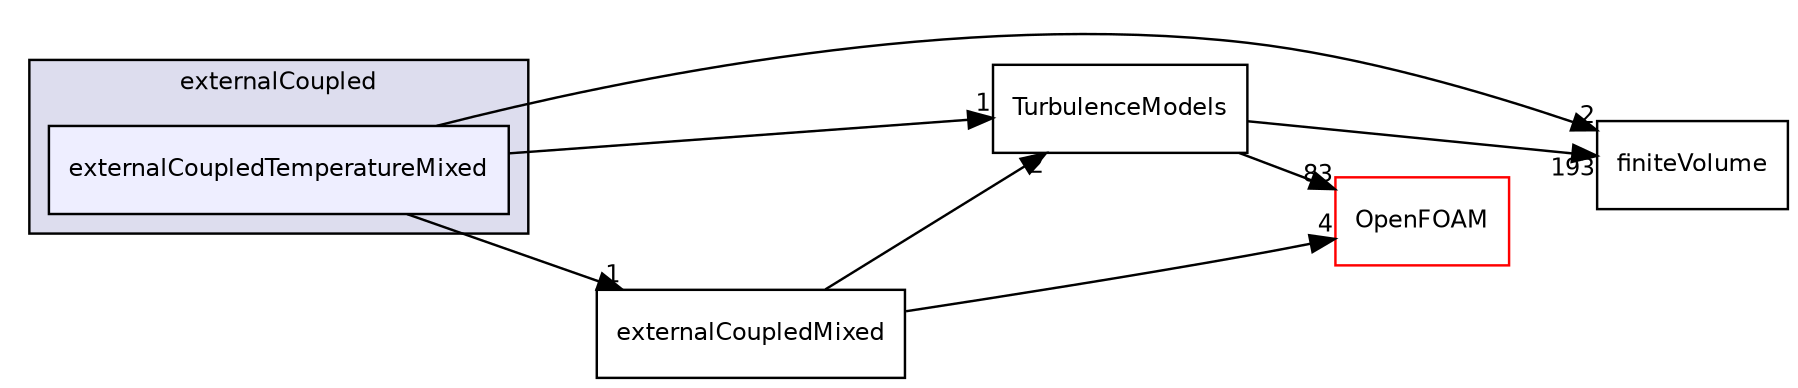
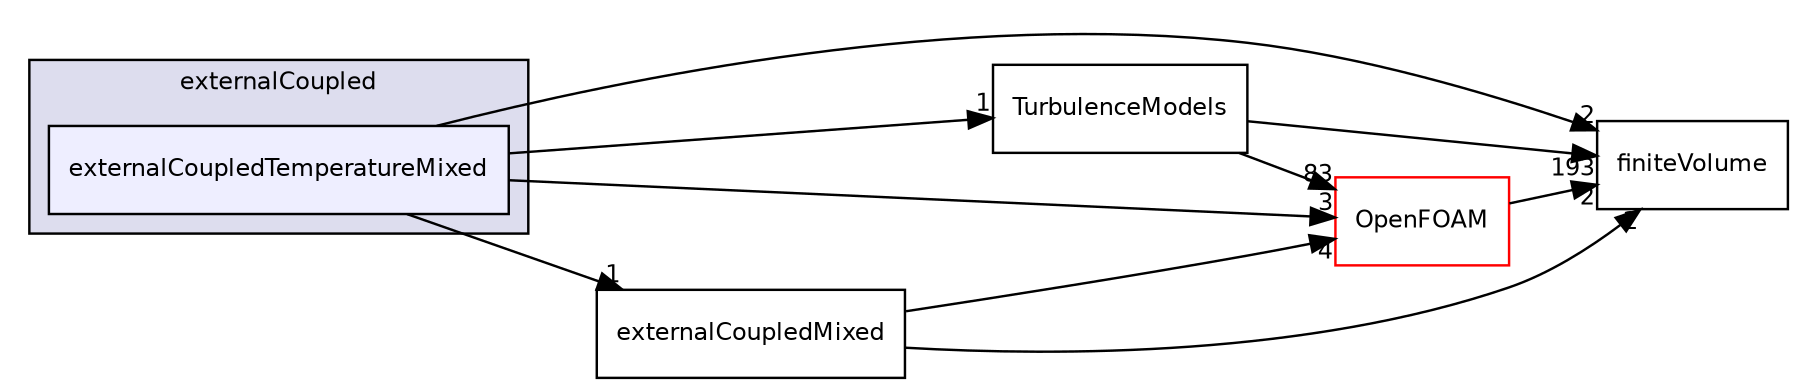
none -> (1541, 197)
none -> (910, 198)
(925, 228) -> (1274, 339)
